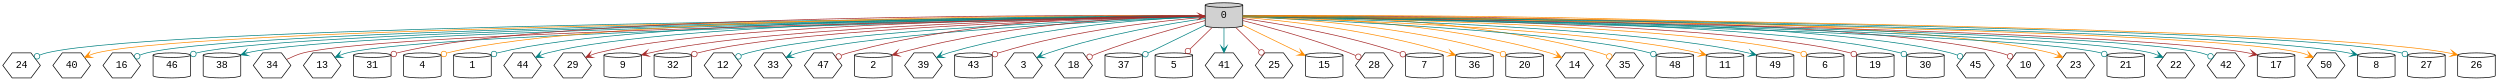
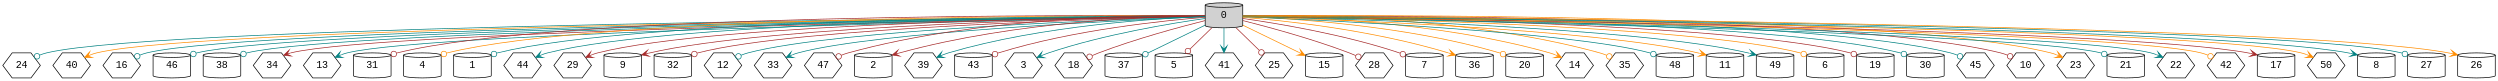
(725, 26) -> (725, 26)
(1726, 26) -> (1726, 26)
(741, 27) -> (747, 27)
